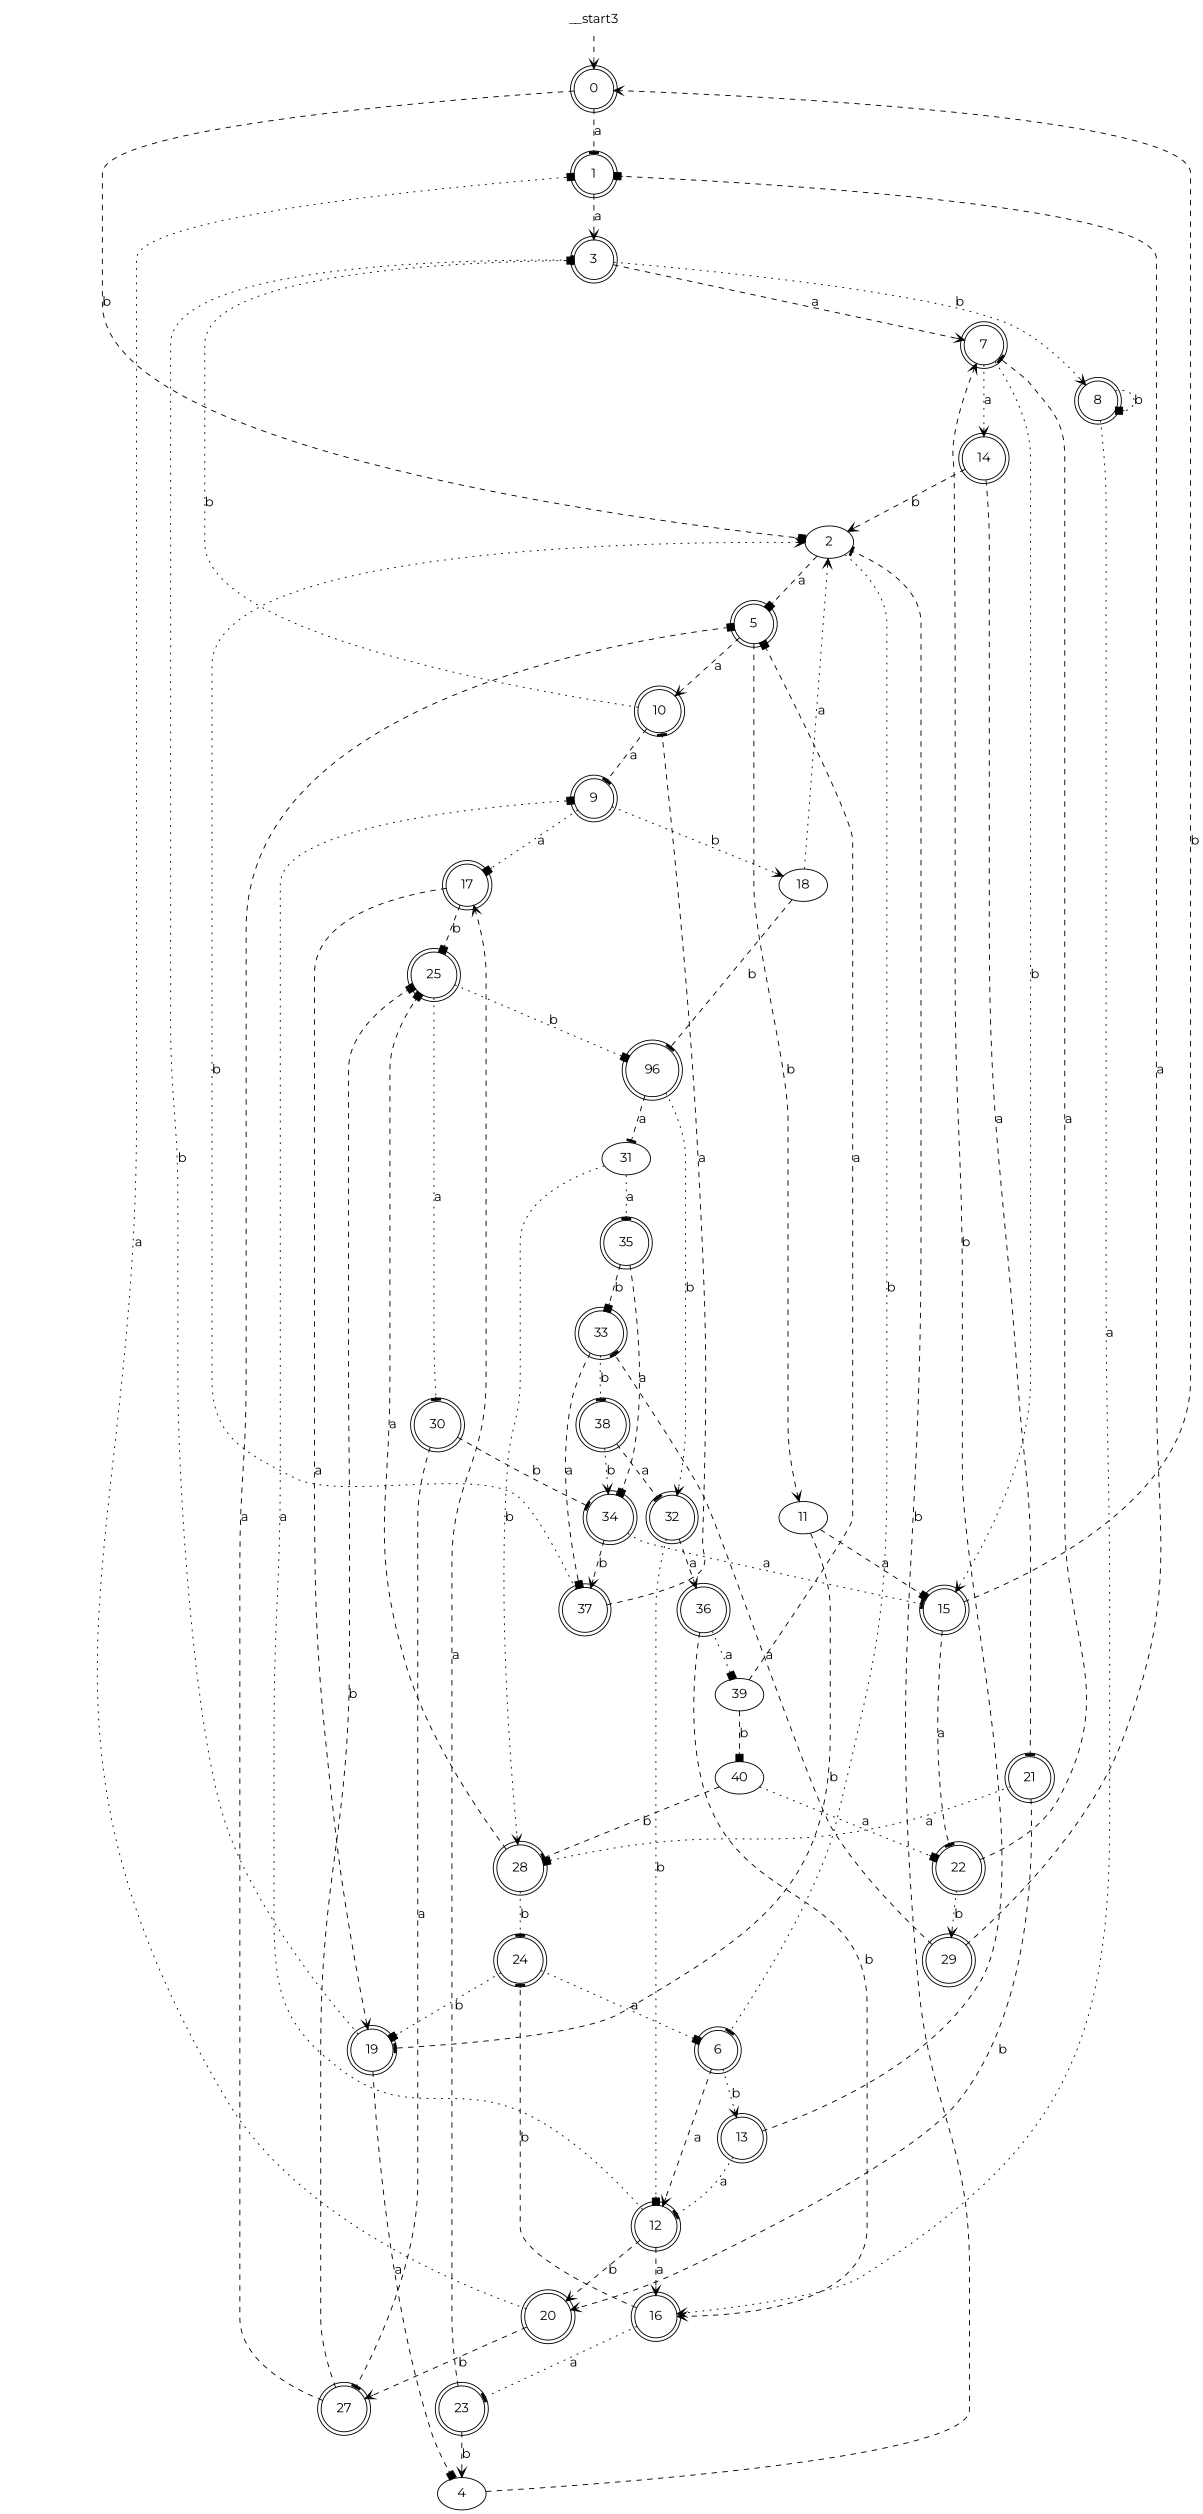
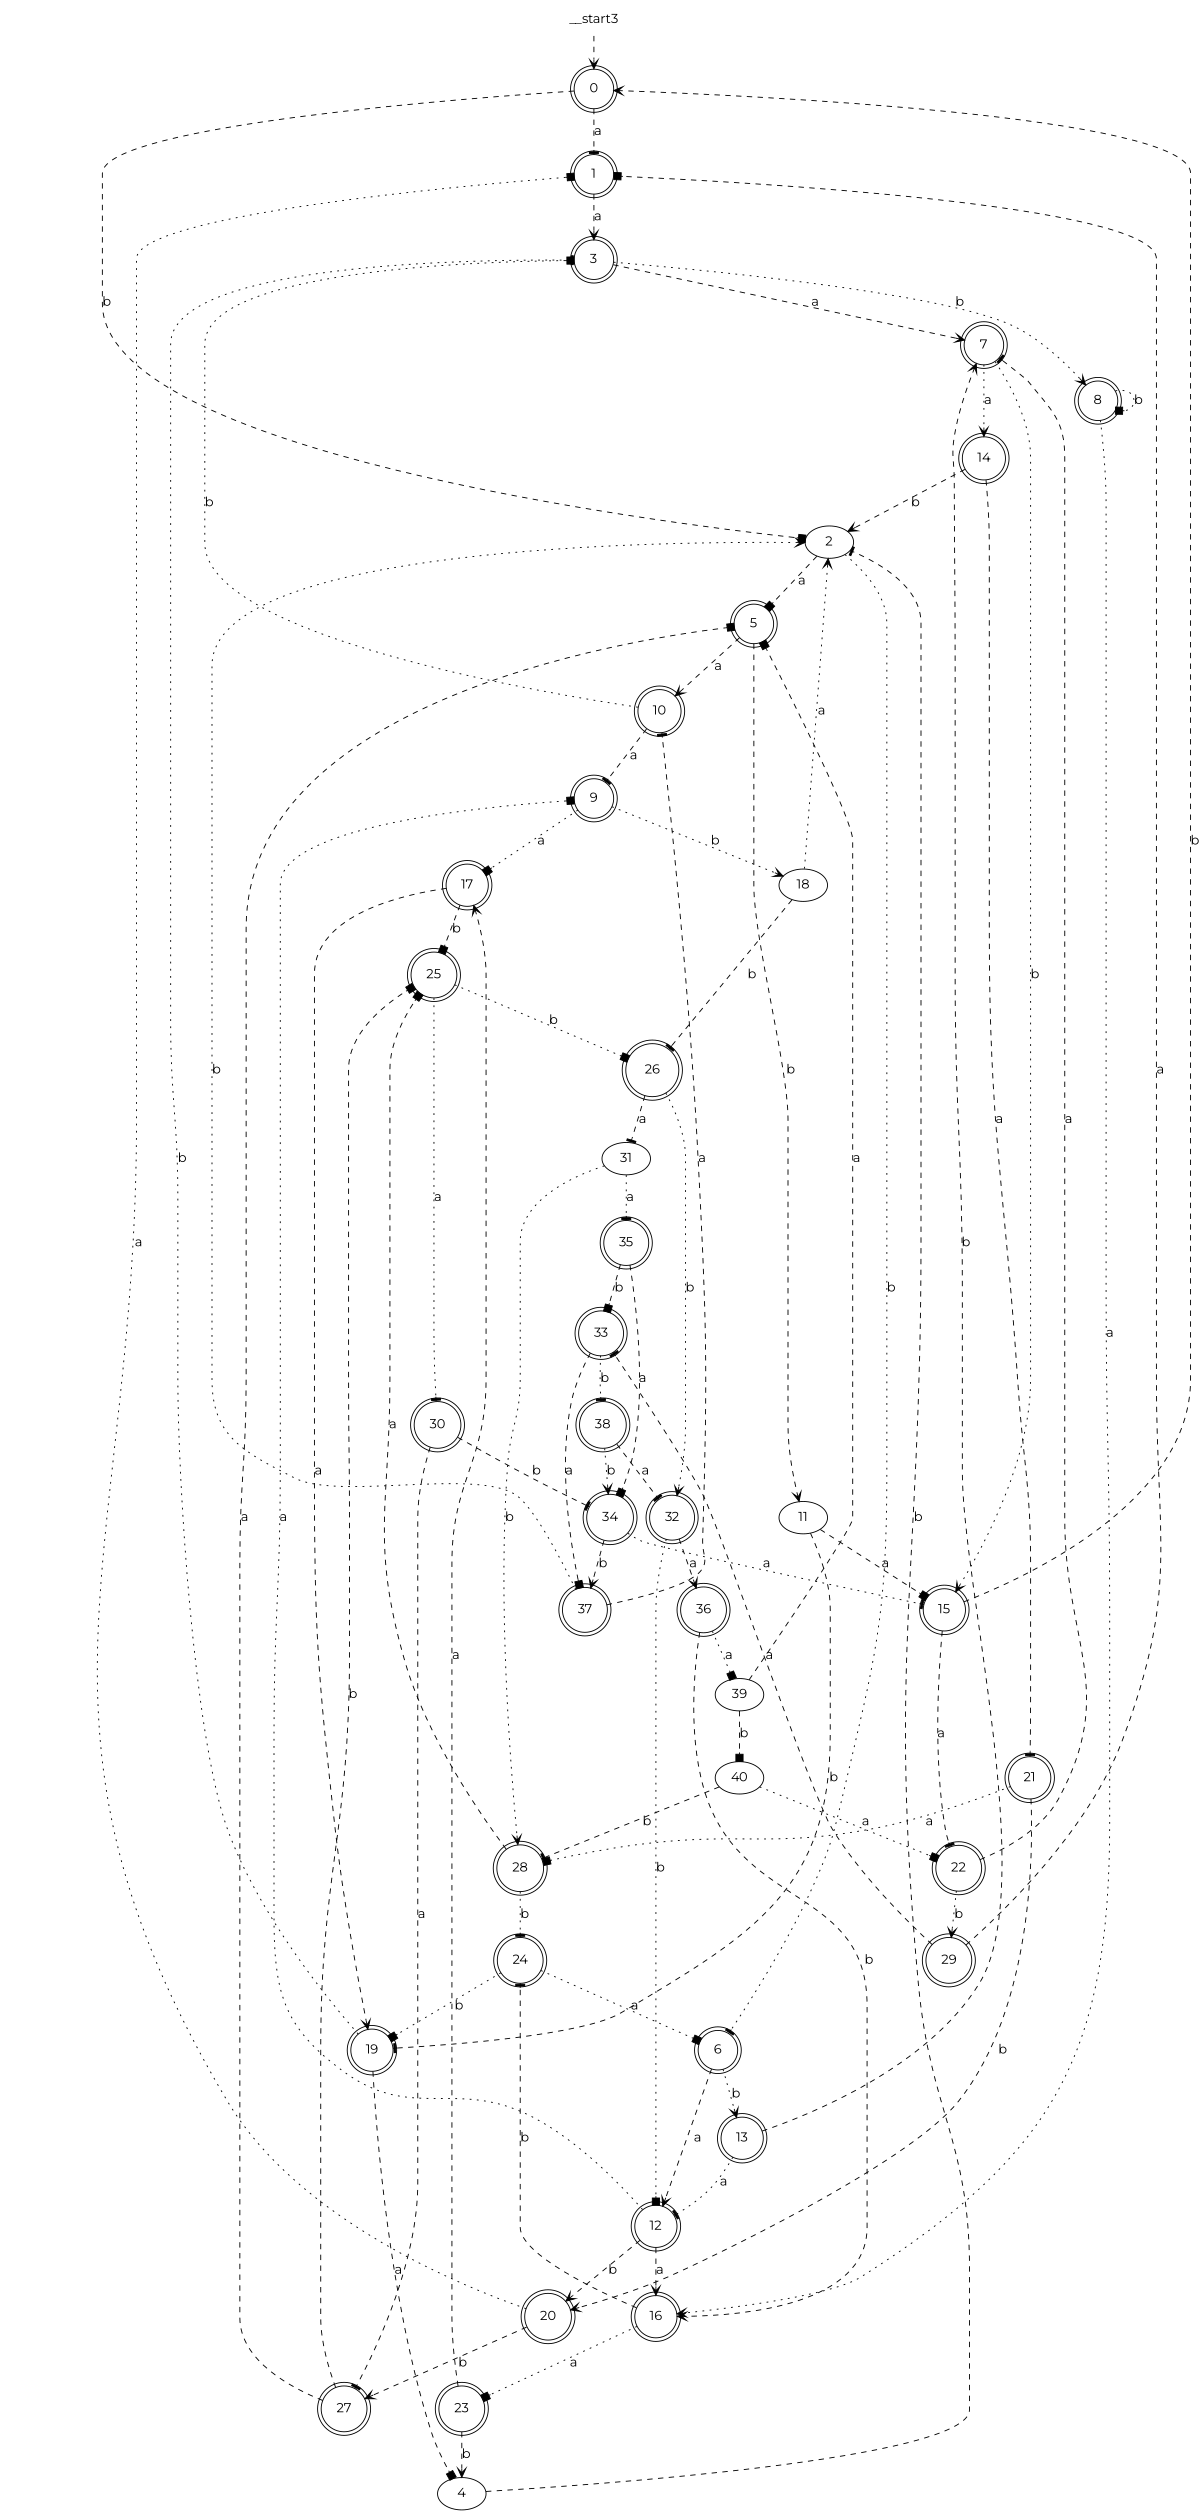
(652, 1070) -> (652, 1070)
(564, 2360) -> (564, 2360)
